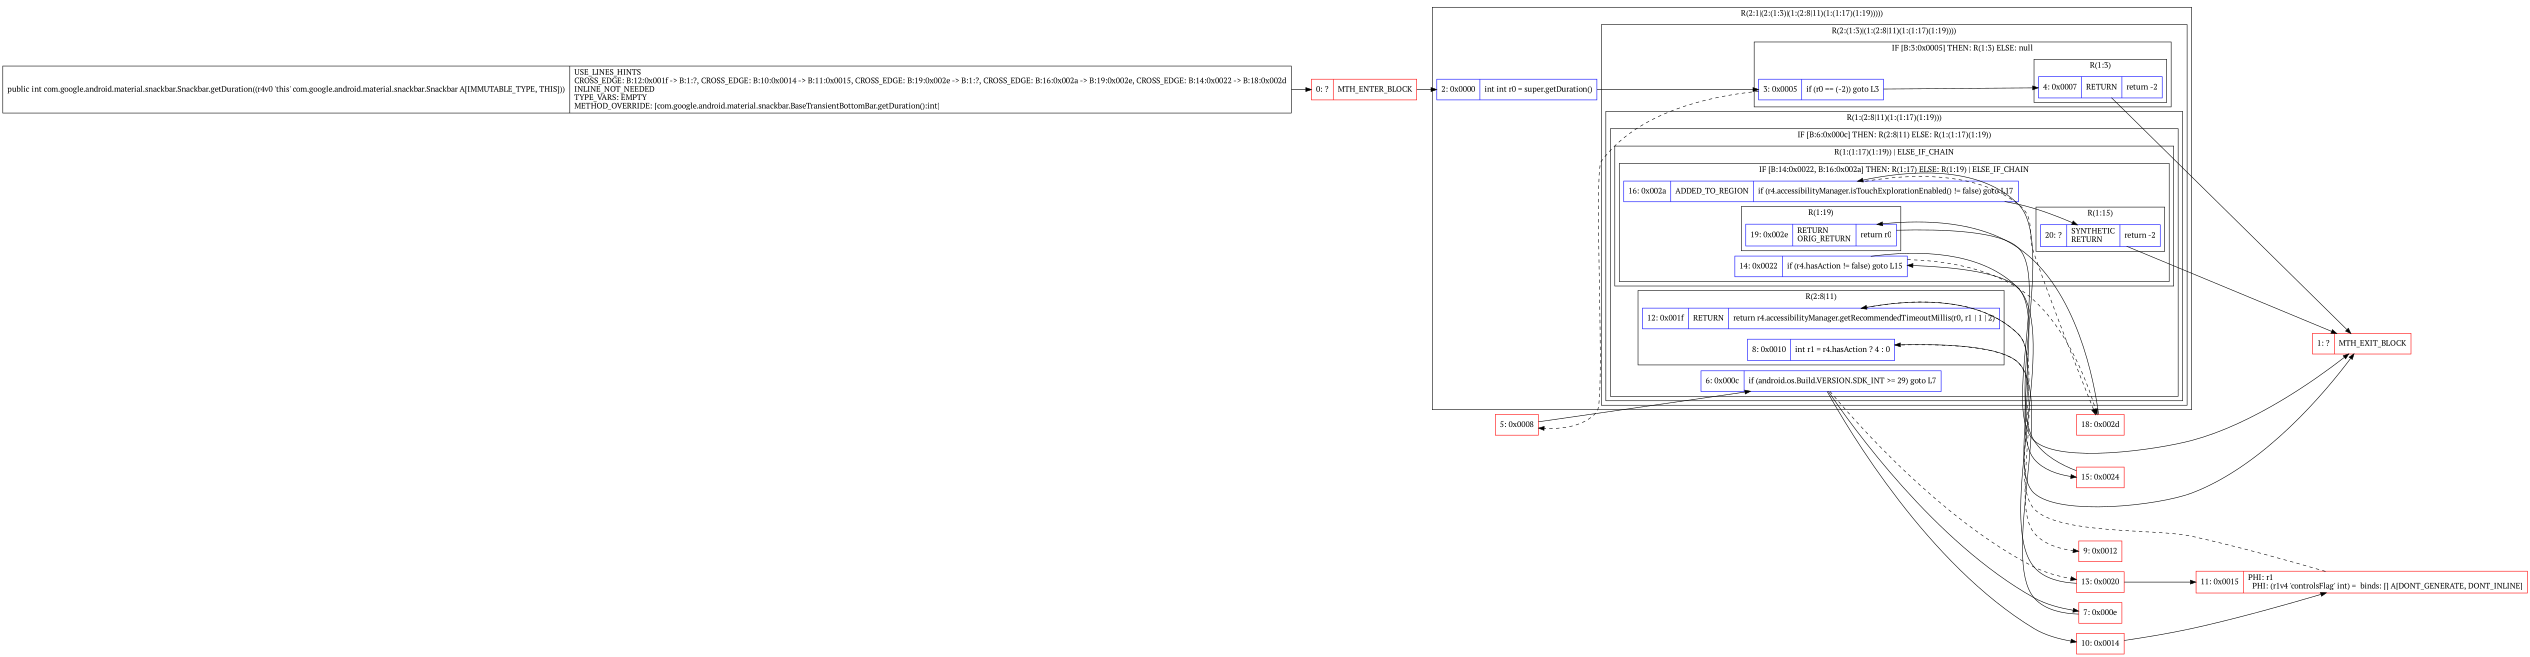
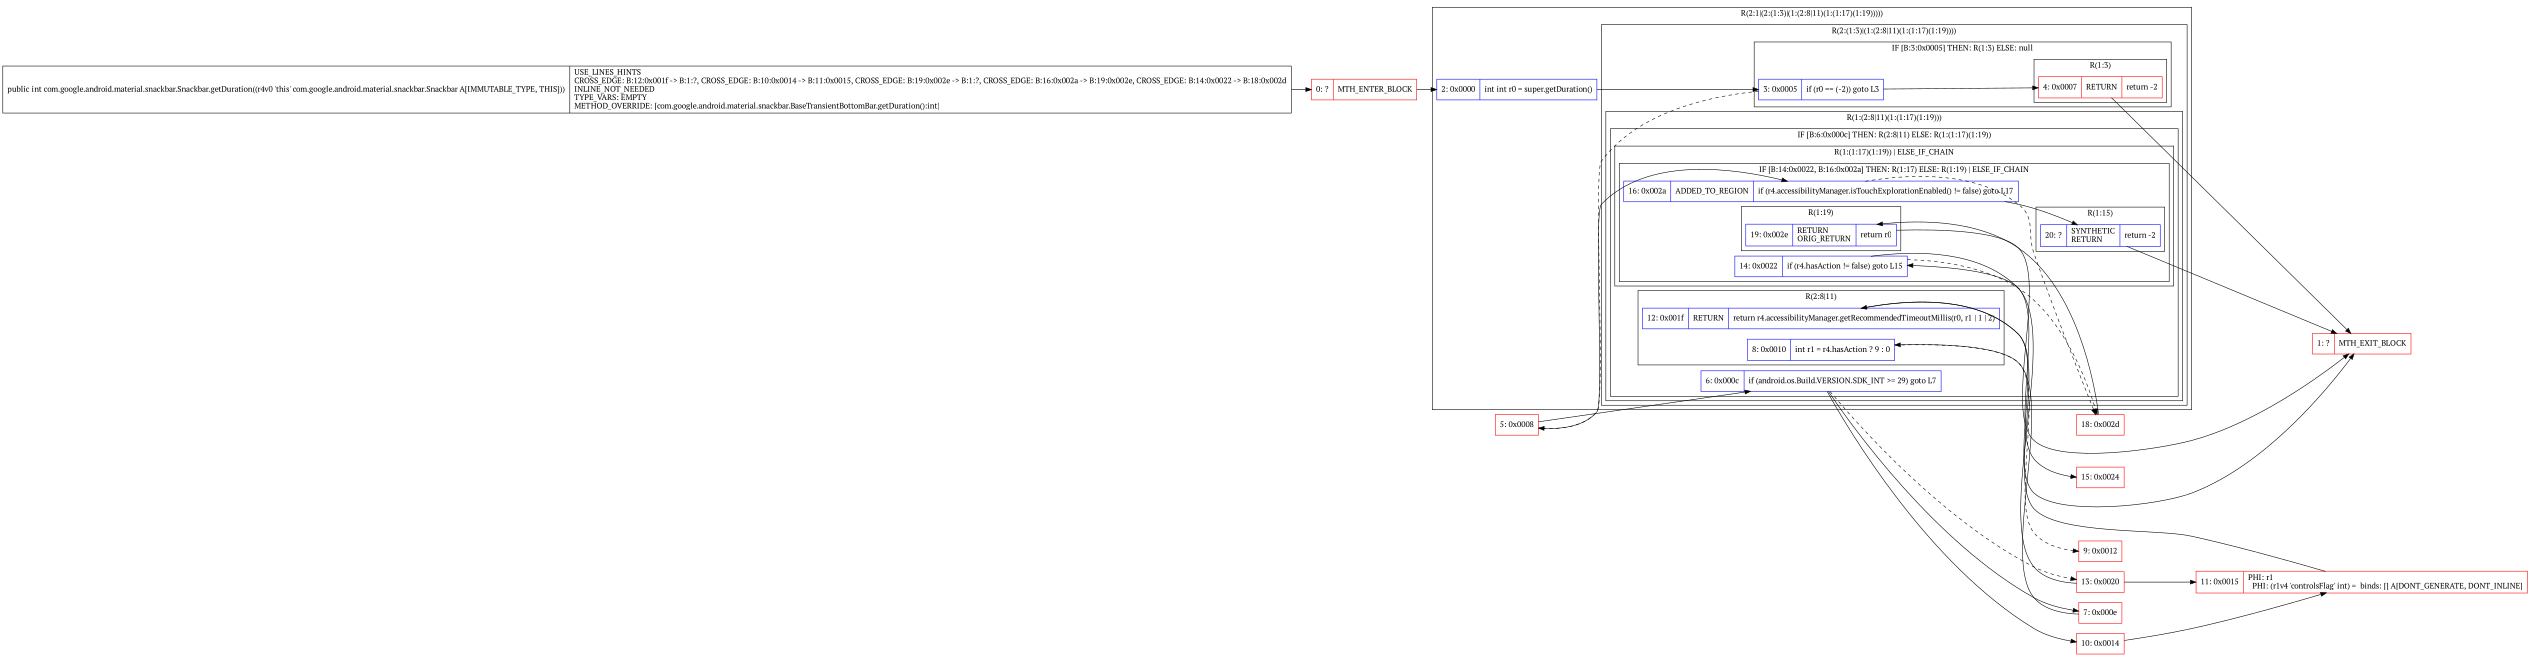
(2100, 87) -> (2100, 87)
(2032, 266) -> (1624, 187)
(1843, 350) -> (1843, 350)
(2033, 506) -> (2033, 506)
